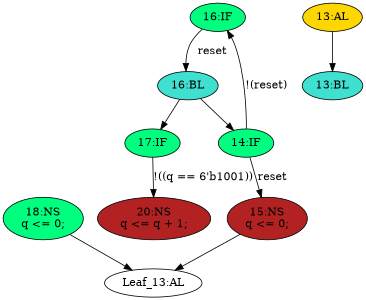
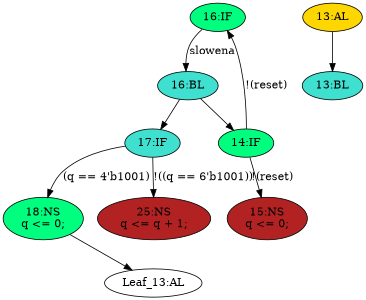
(212, 51) -> (212, 51)
(153, 143) -> (153, 143)
none -> (82, 159)
(272, 177) -> (272, 177)
(154, 219) -> (154, 219)
(211, 250) -> none
